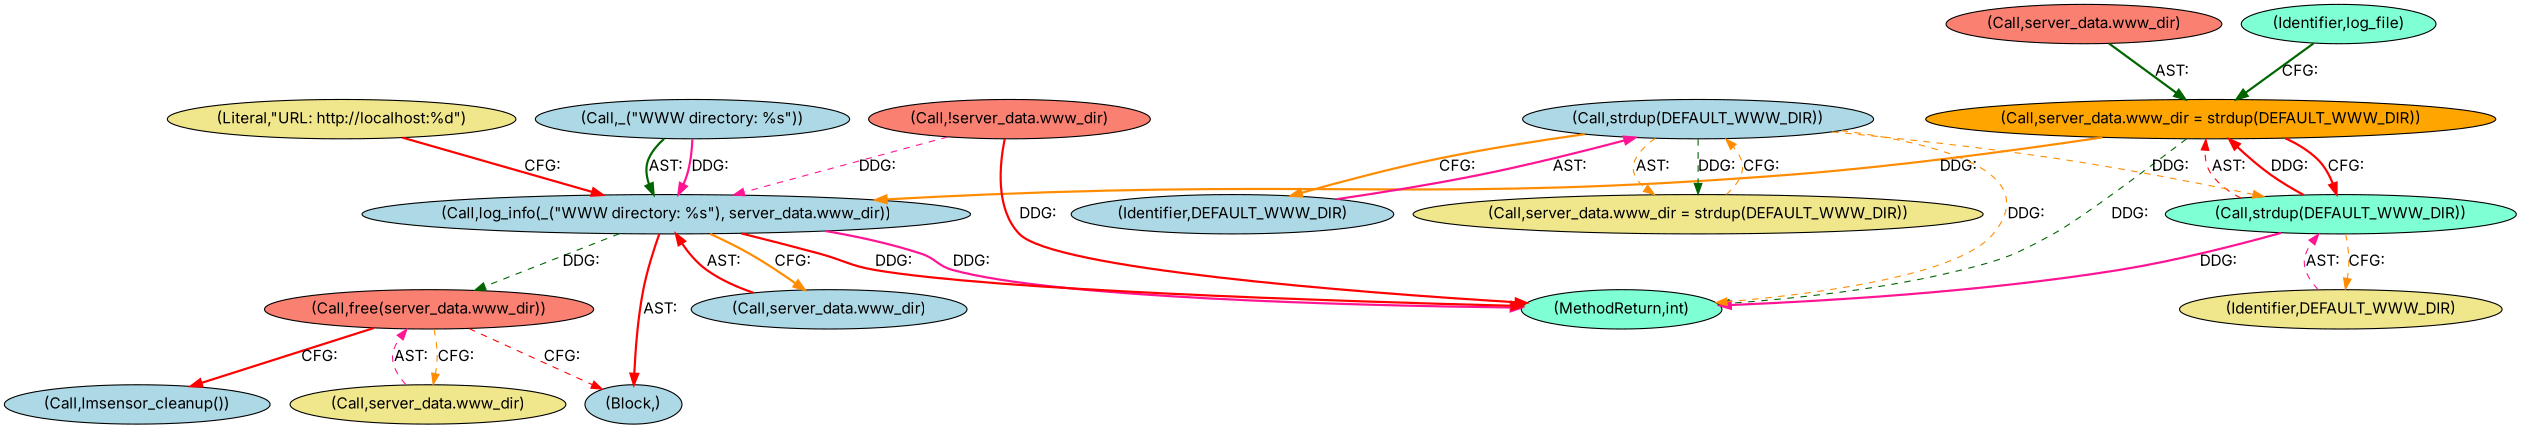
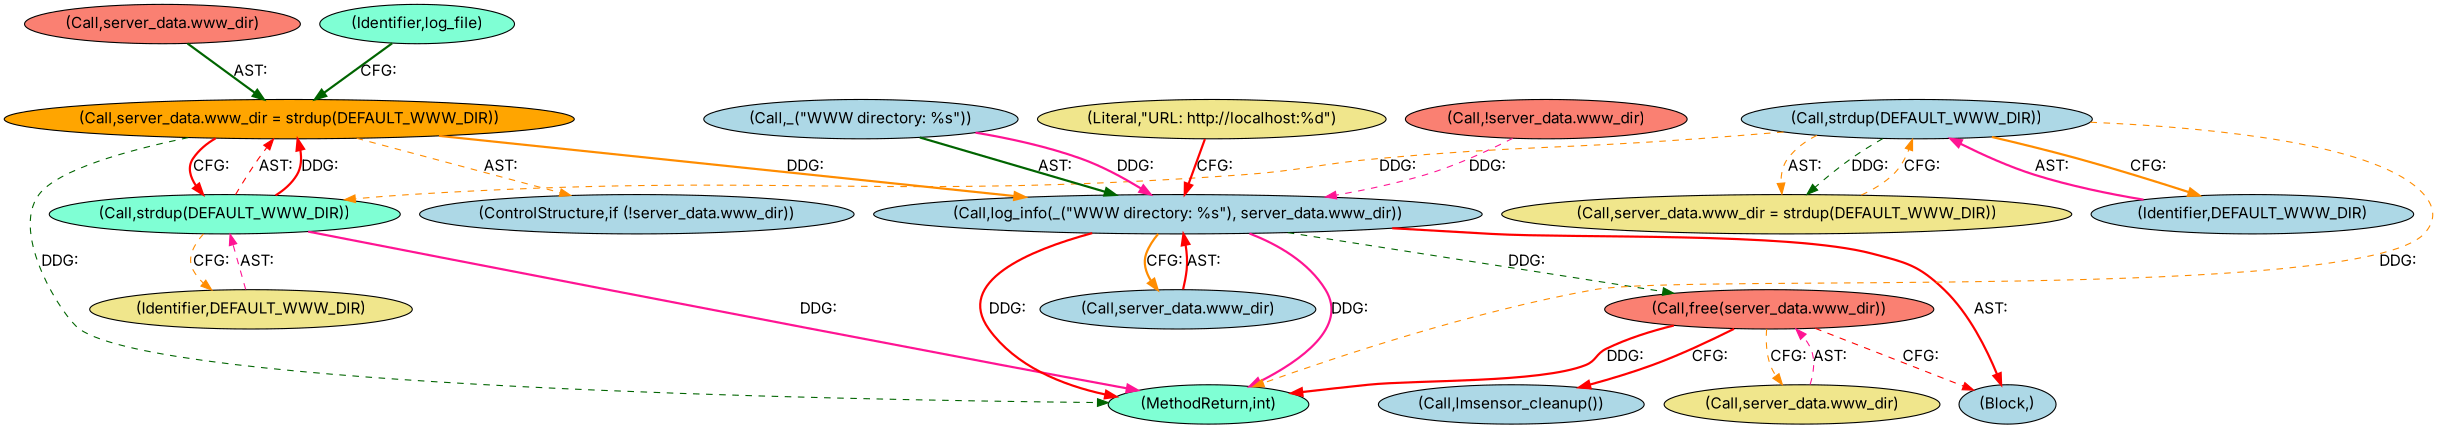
none -> (637, 214)
(1215, 277) -> (1494, 379)
